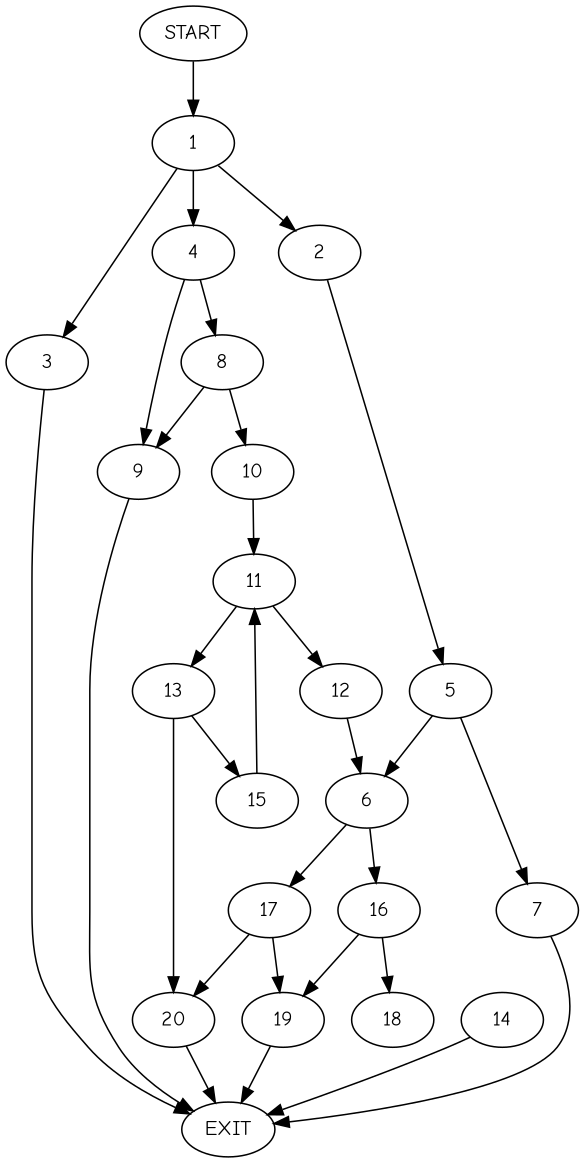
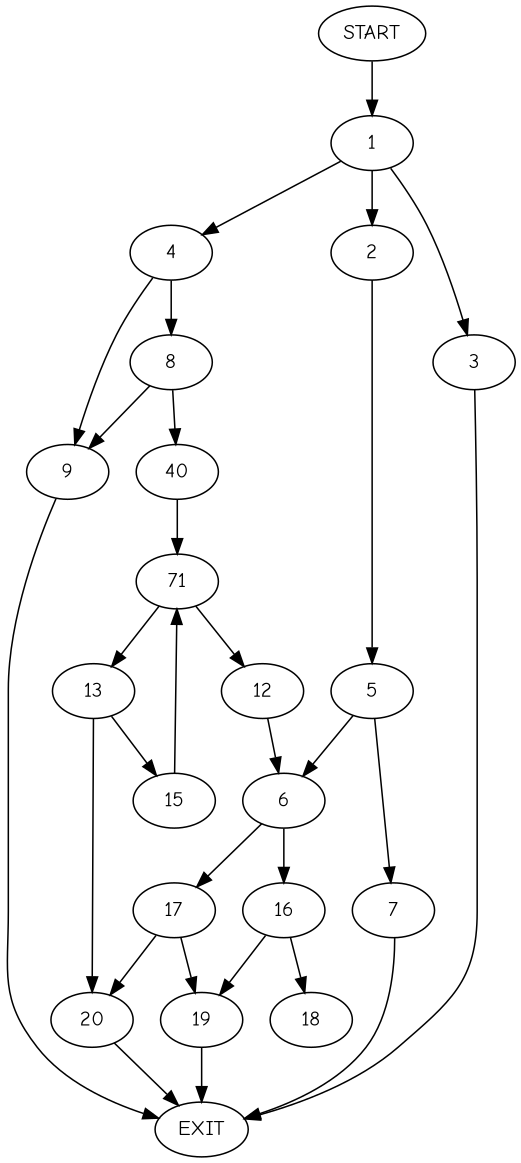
(253, 472) -> (177, 472)
(254, 581) -> (177, 581)
(502, 1020) -> none
